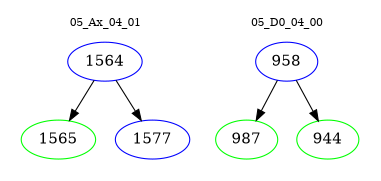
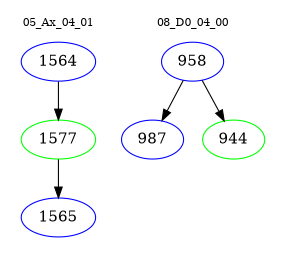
(287, 23) -> (193, 23)
(85, 96) -> (58, 173)
(58, 140) -> (58, 217)
(153, 140) -> (58, 140)
(247, 140) -> (153, 140)
